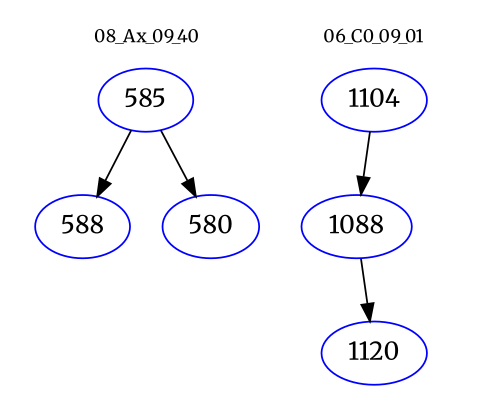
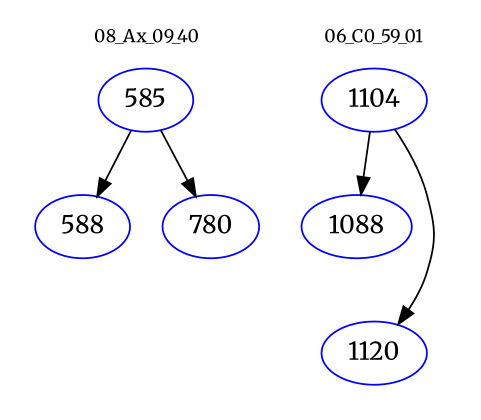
(374, 38) -> (374, 38)
(211, 227) -> (211, 227)
(364, 281) -> (432, 218)
